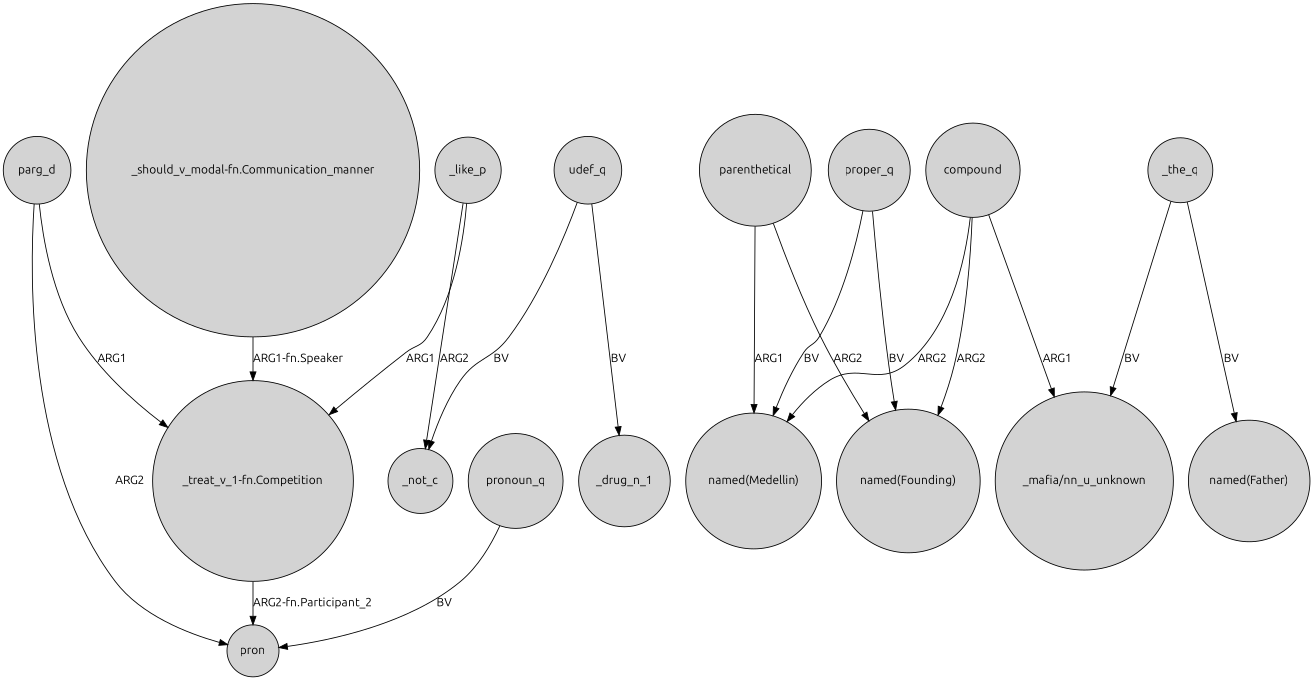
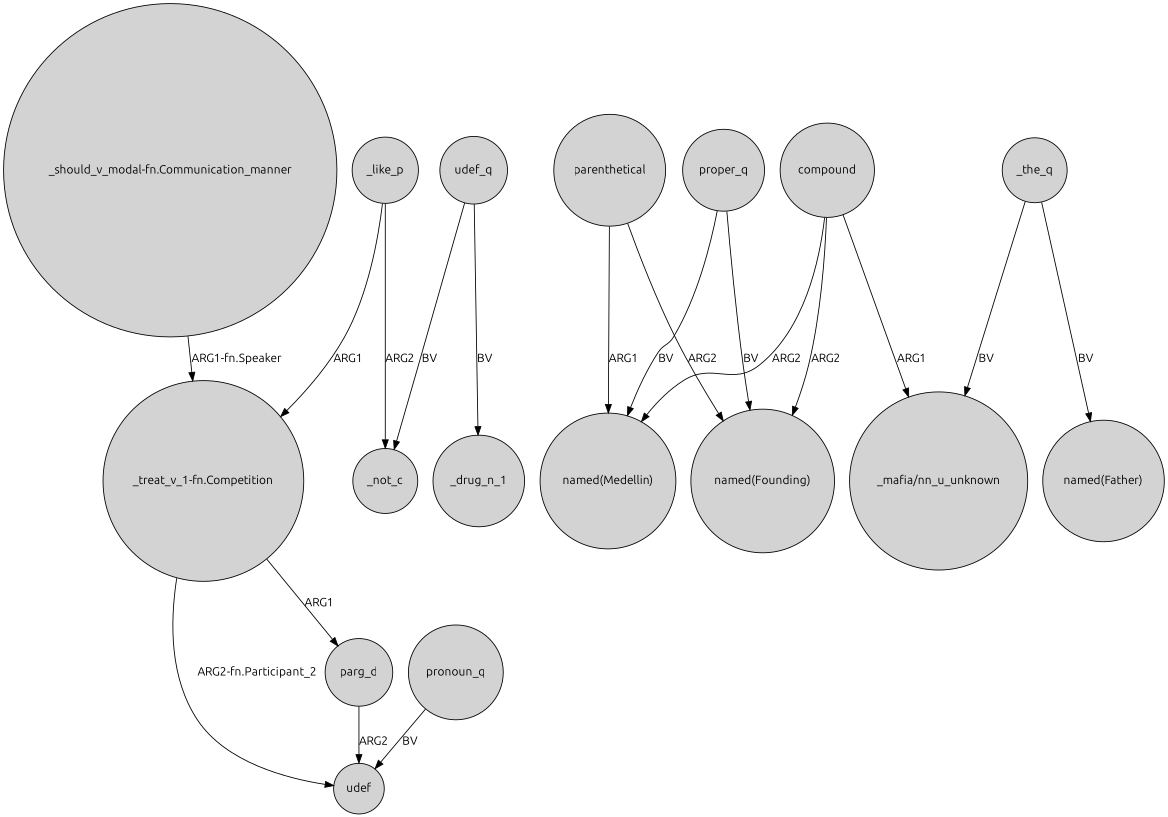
(74, 328) -> (300, 599)
(253, 651) -> (359, 789)
